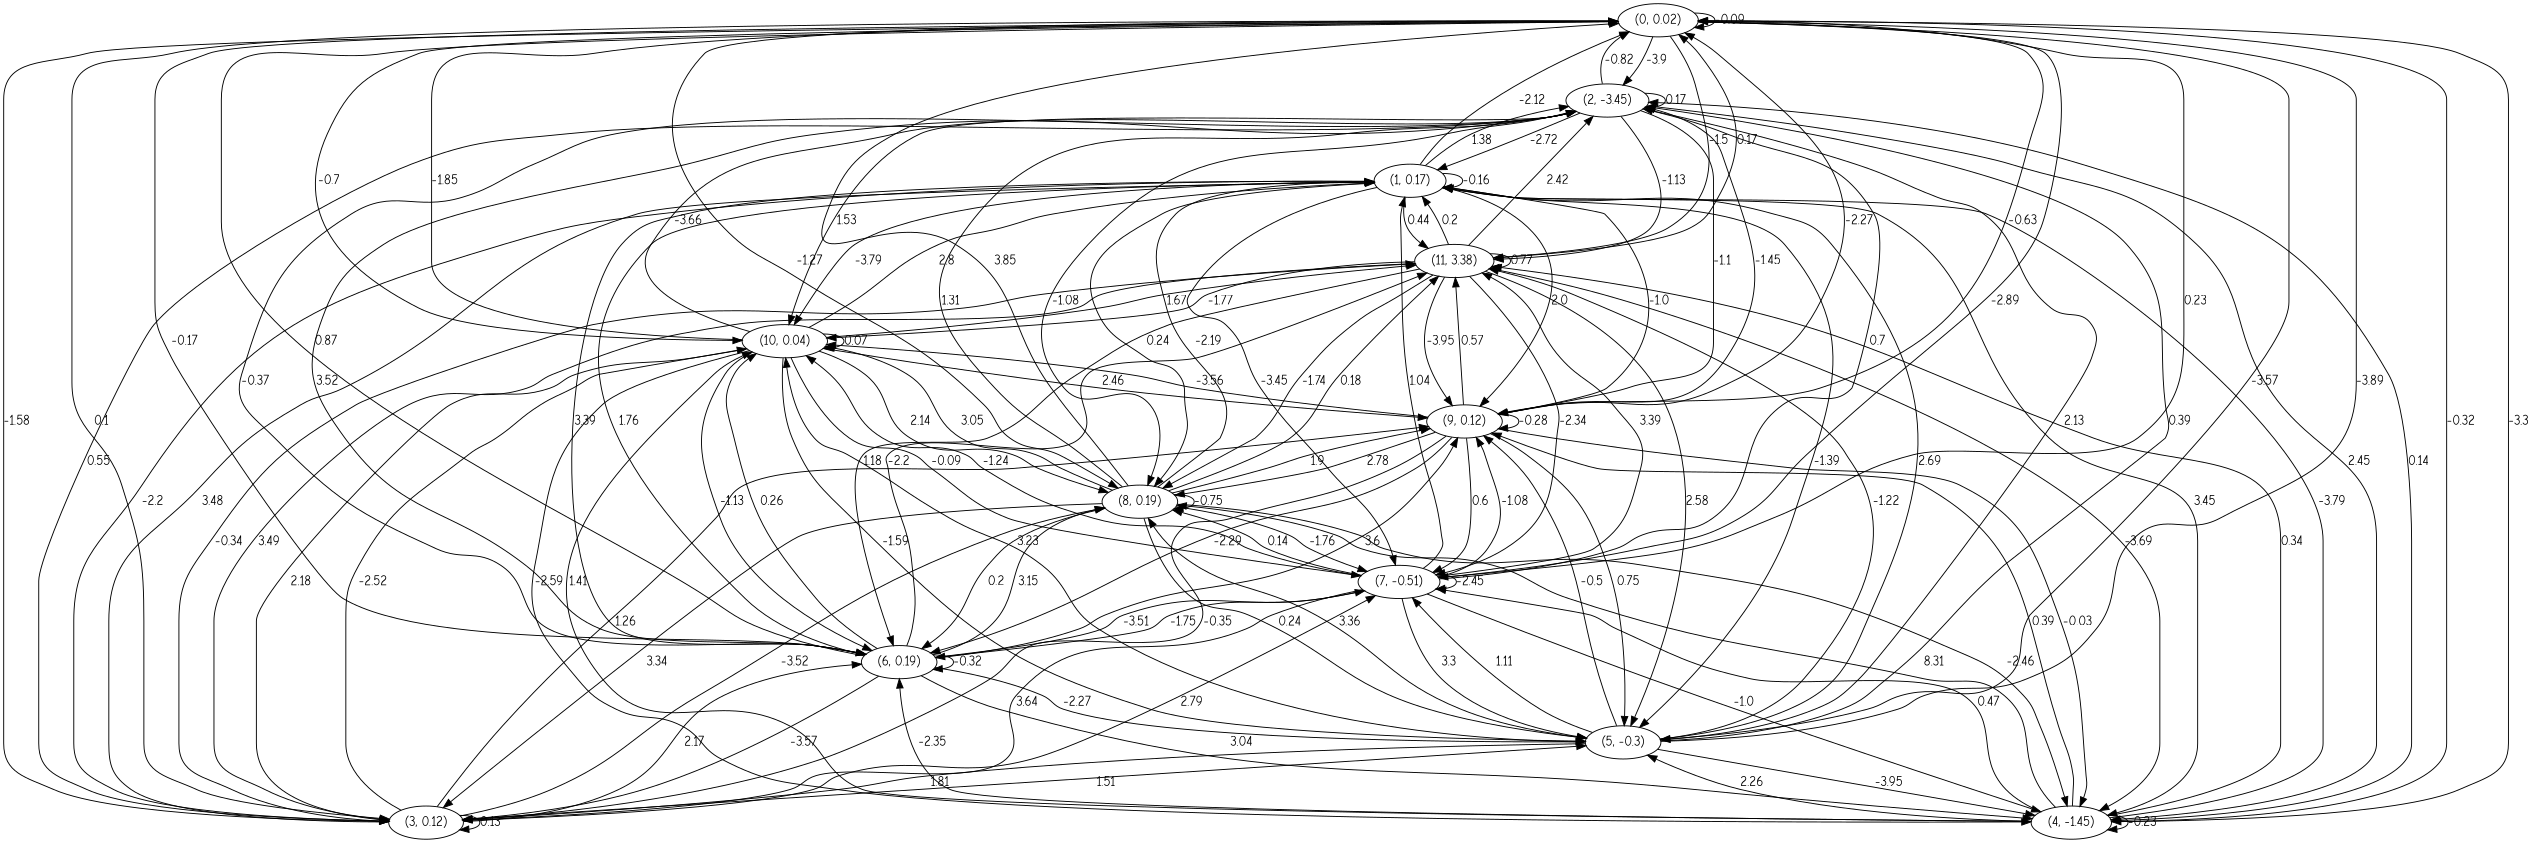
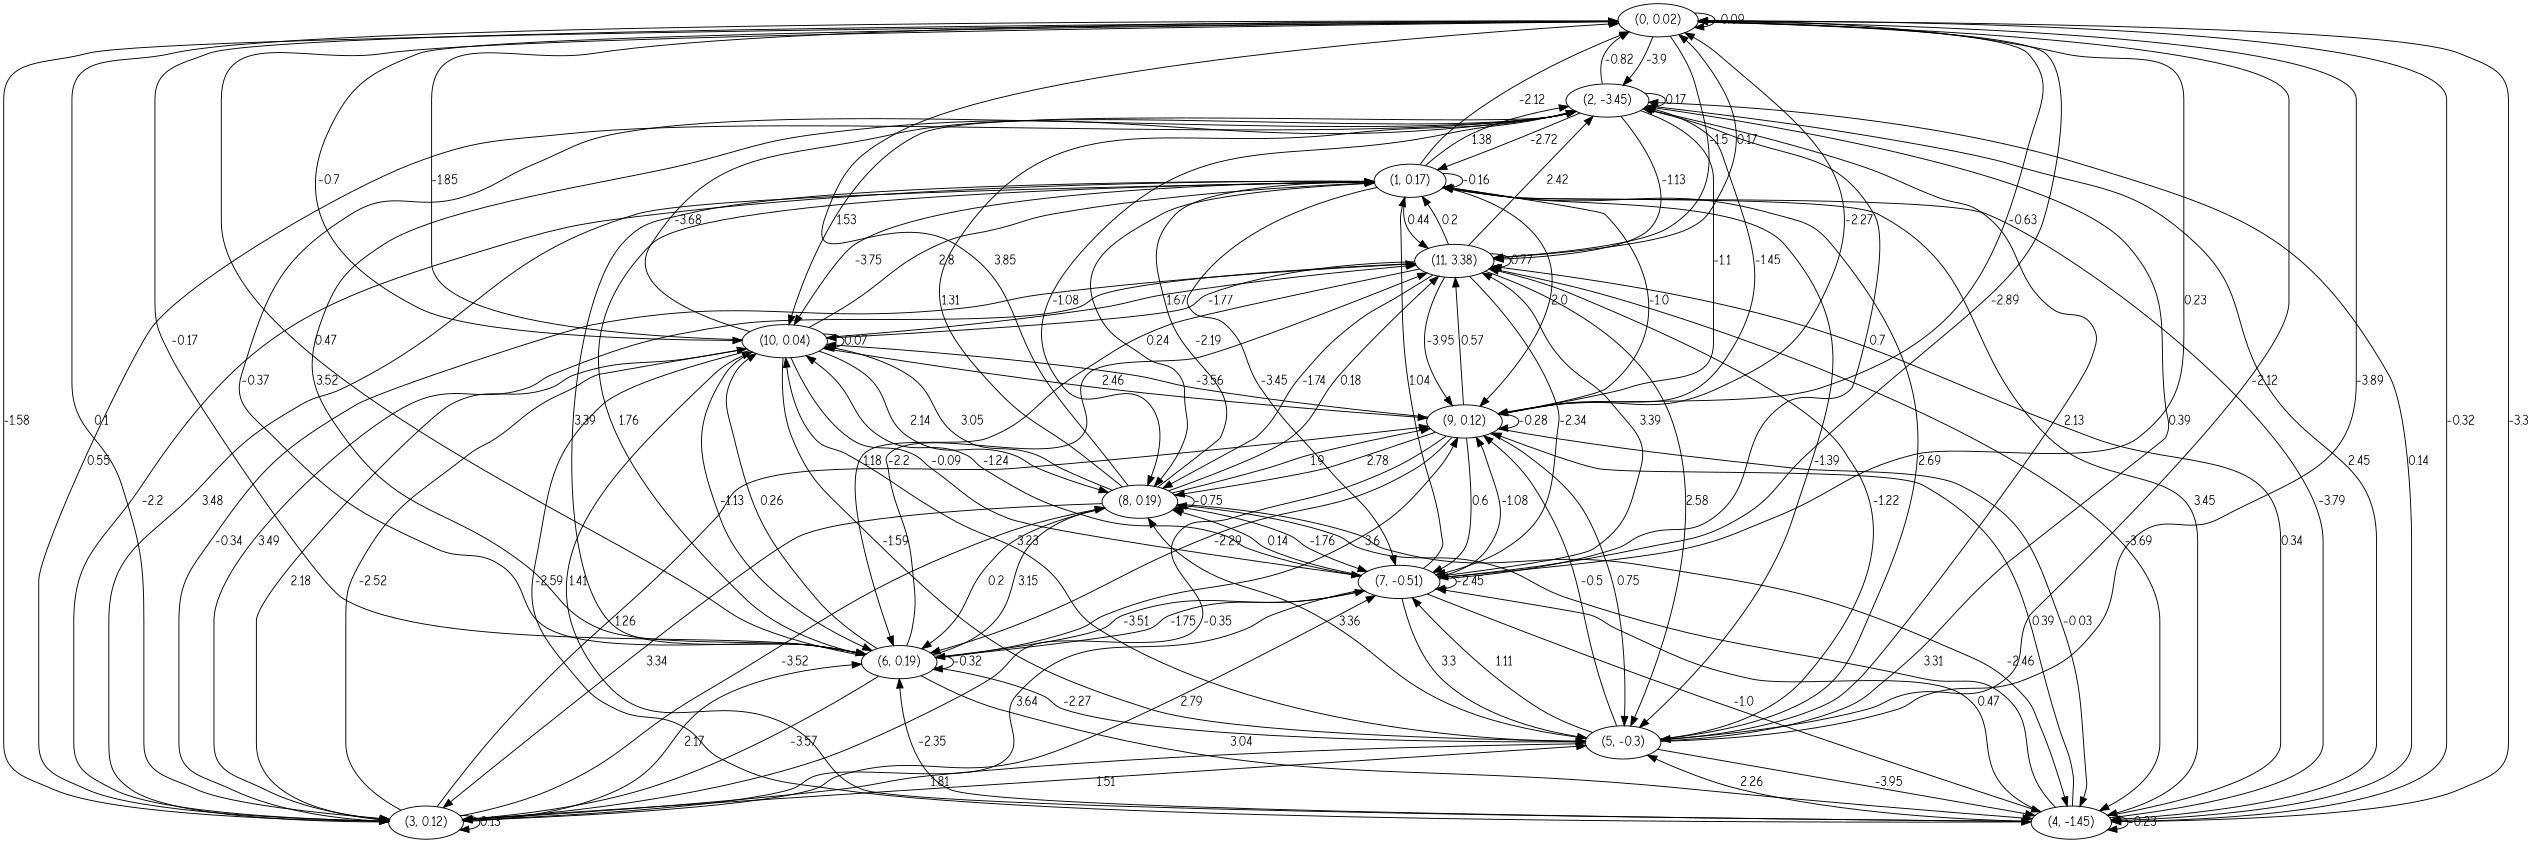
(710, 52) -> none
(688, 221) -> (688, 221)
(869, 261) -> (869, 261)
(326, 341) -> (326, 341)
(2265, 381) -> (2265, 381)
(1934, 662) -> (1934, 662)
(1336, 665) -> none
